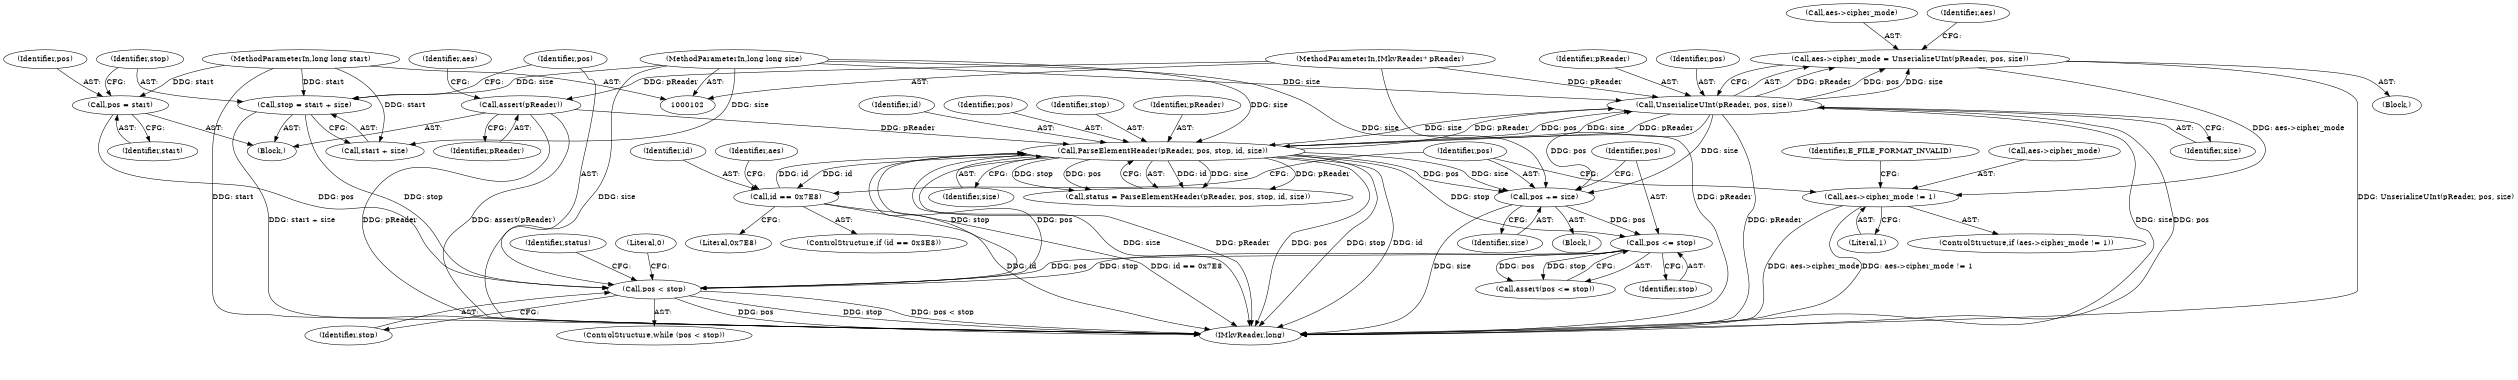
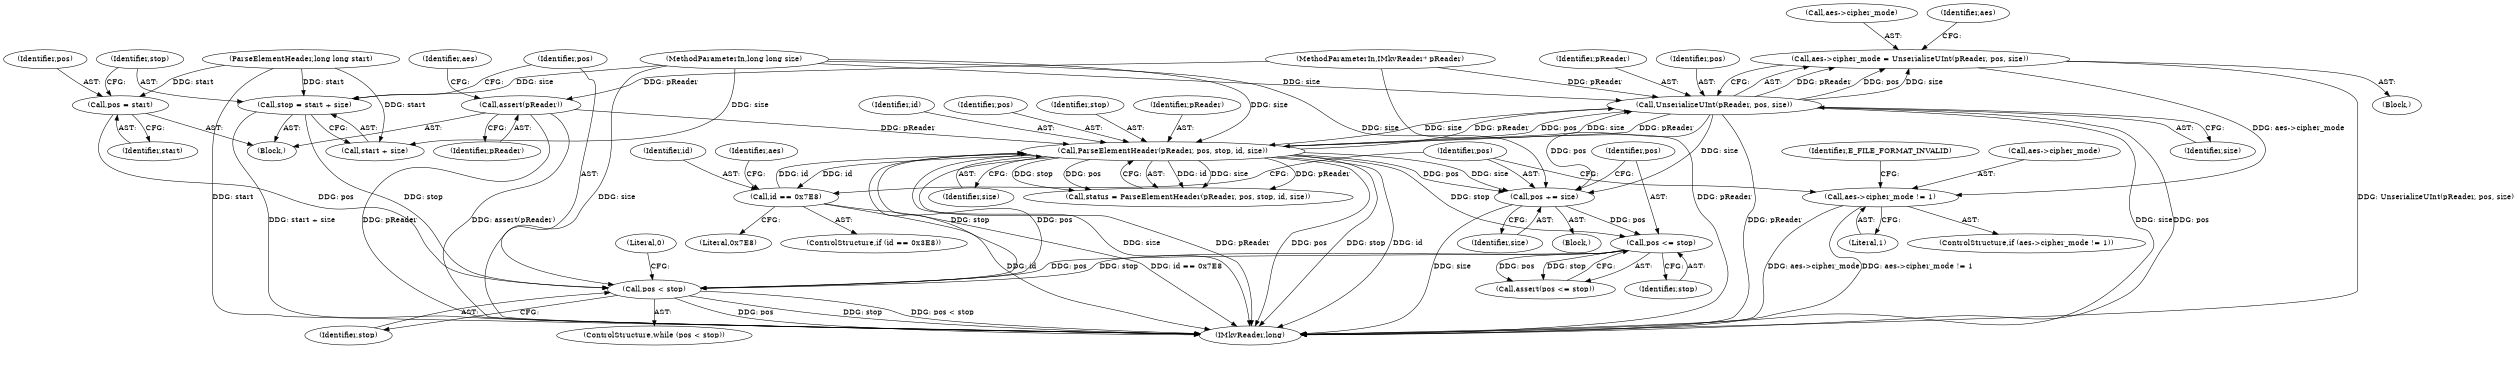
(301, 59) -> (301, 59)
(688, 105) -> none
(558, 243) -> none
